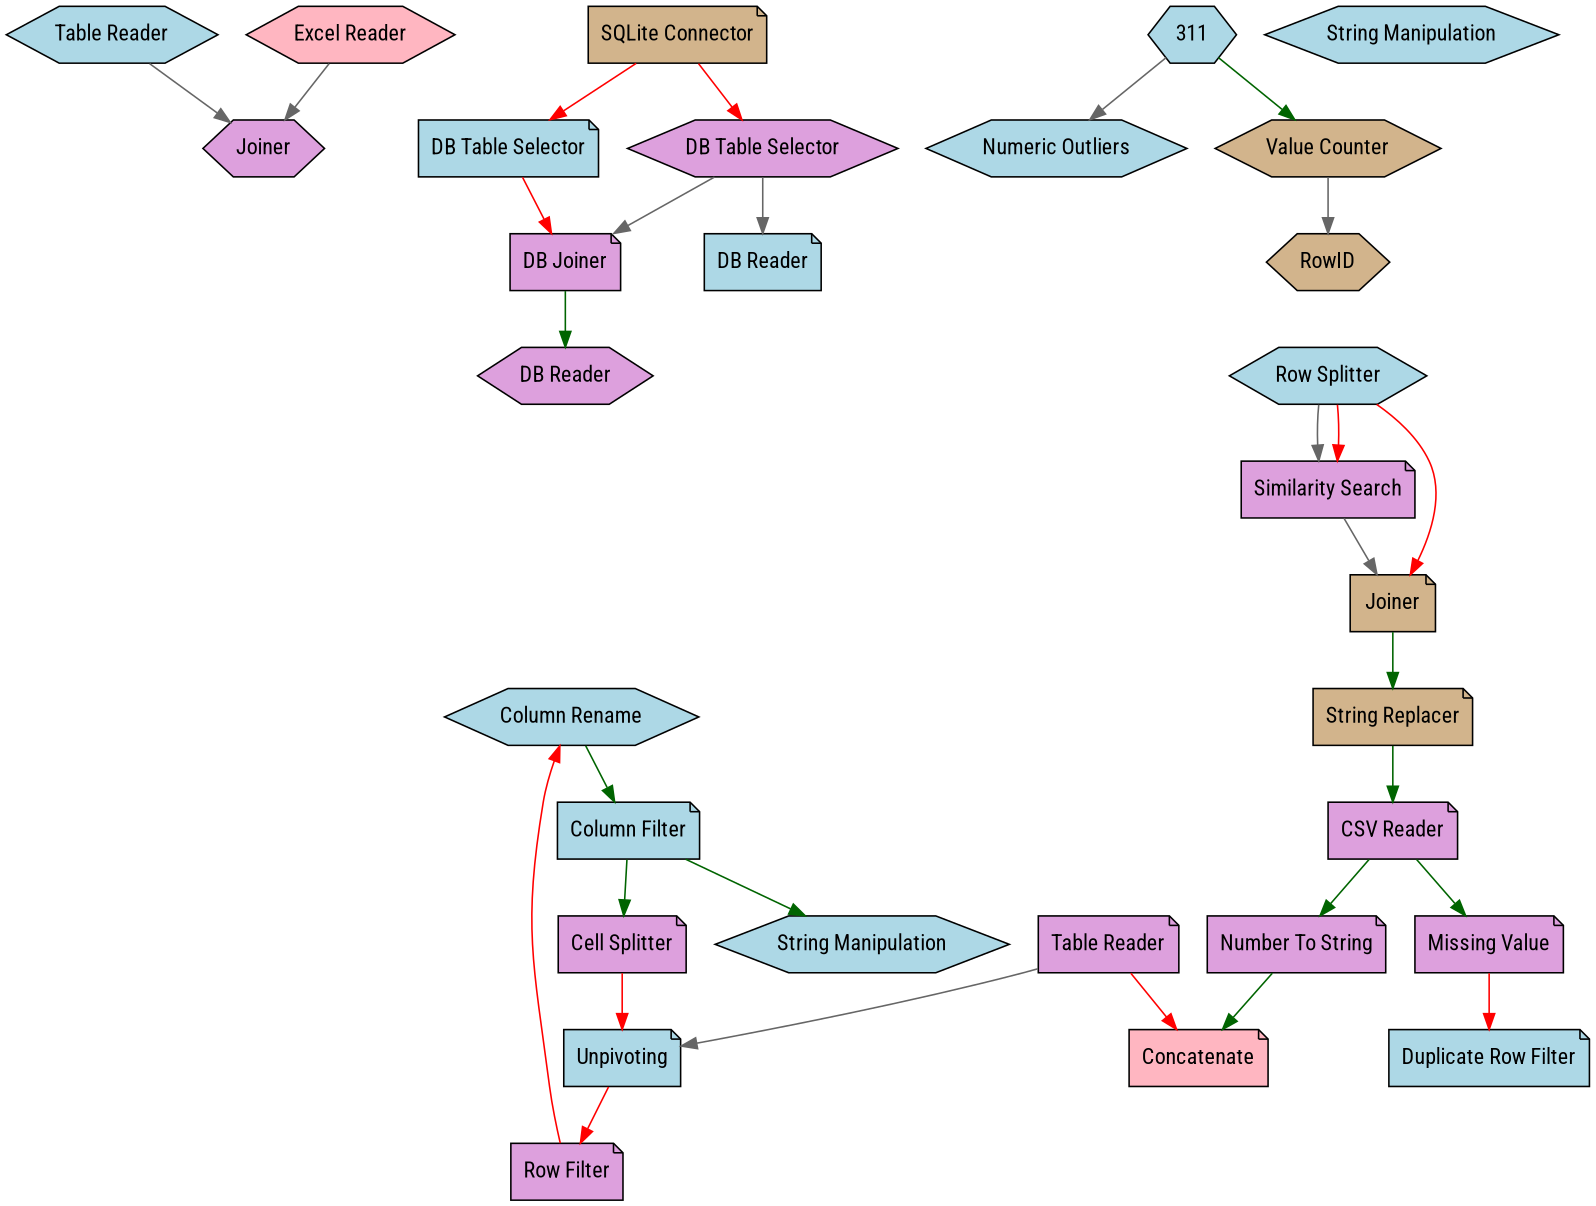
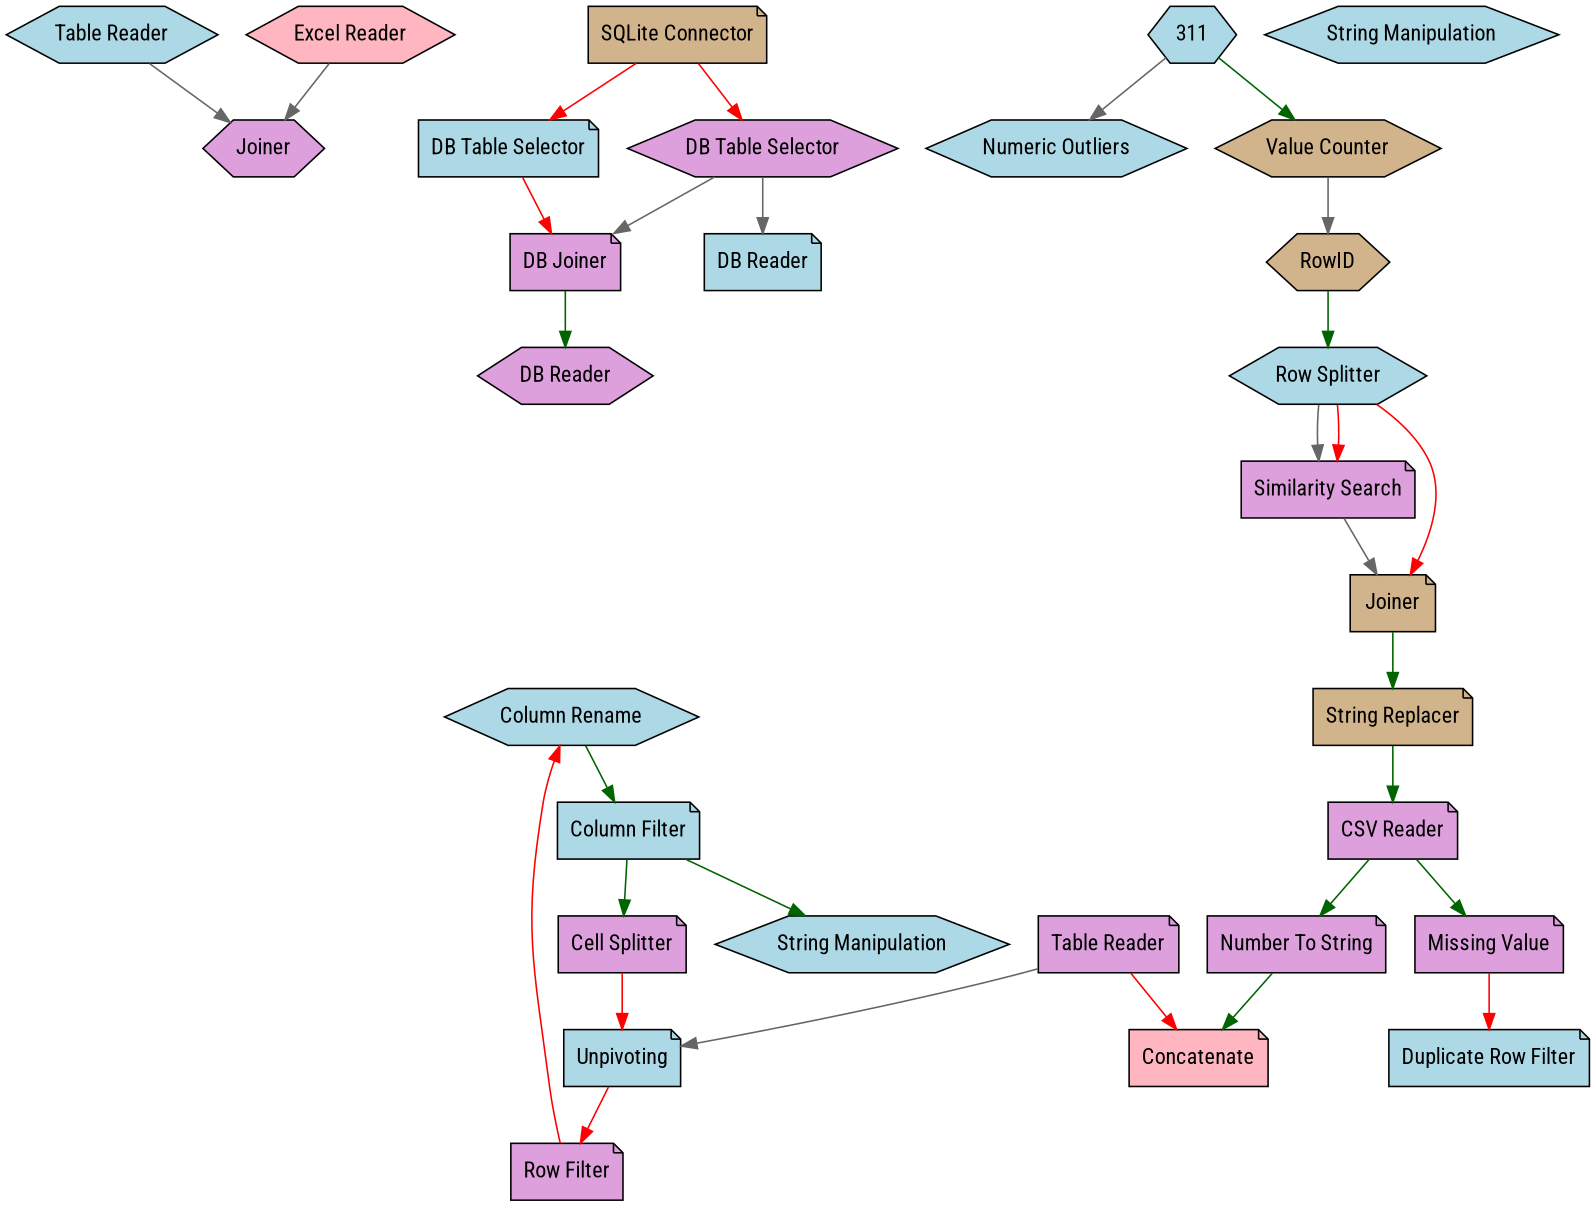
none -> (1328, 311)
